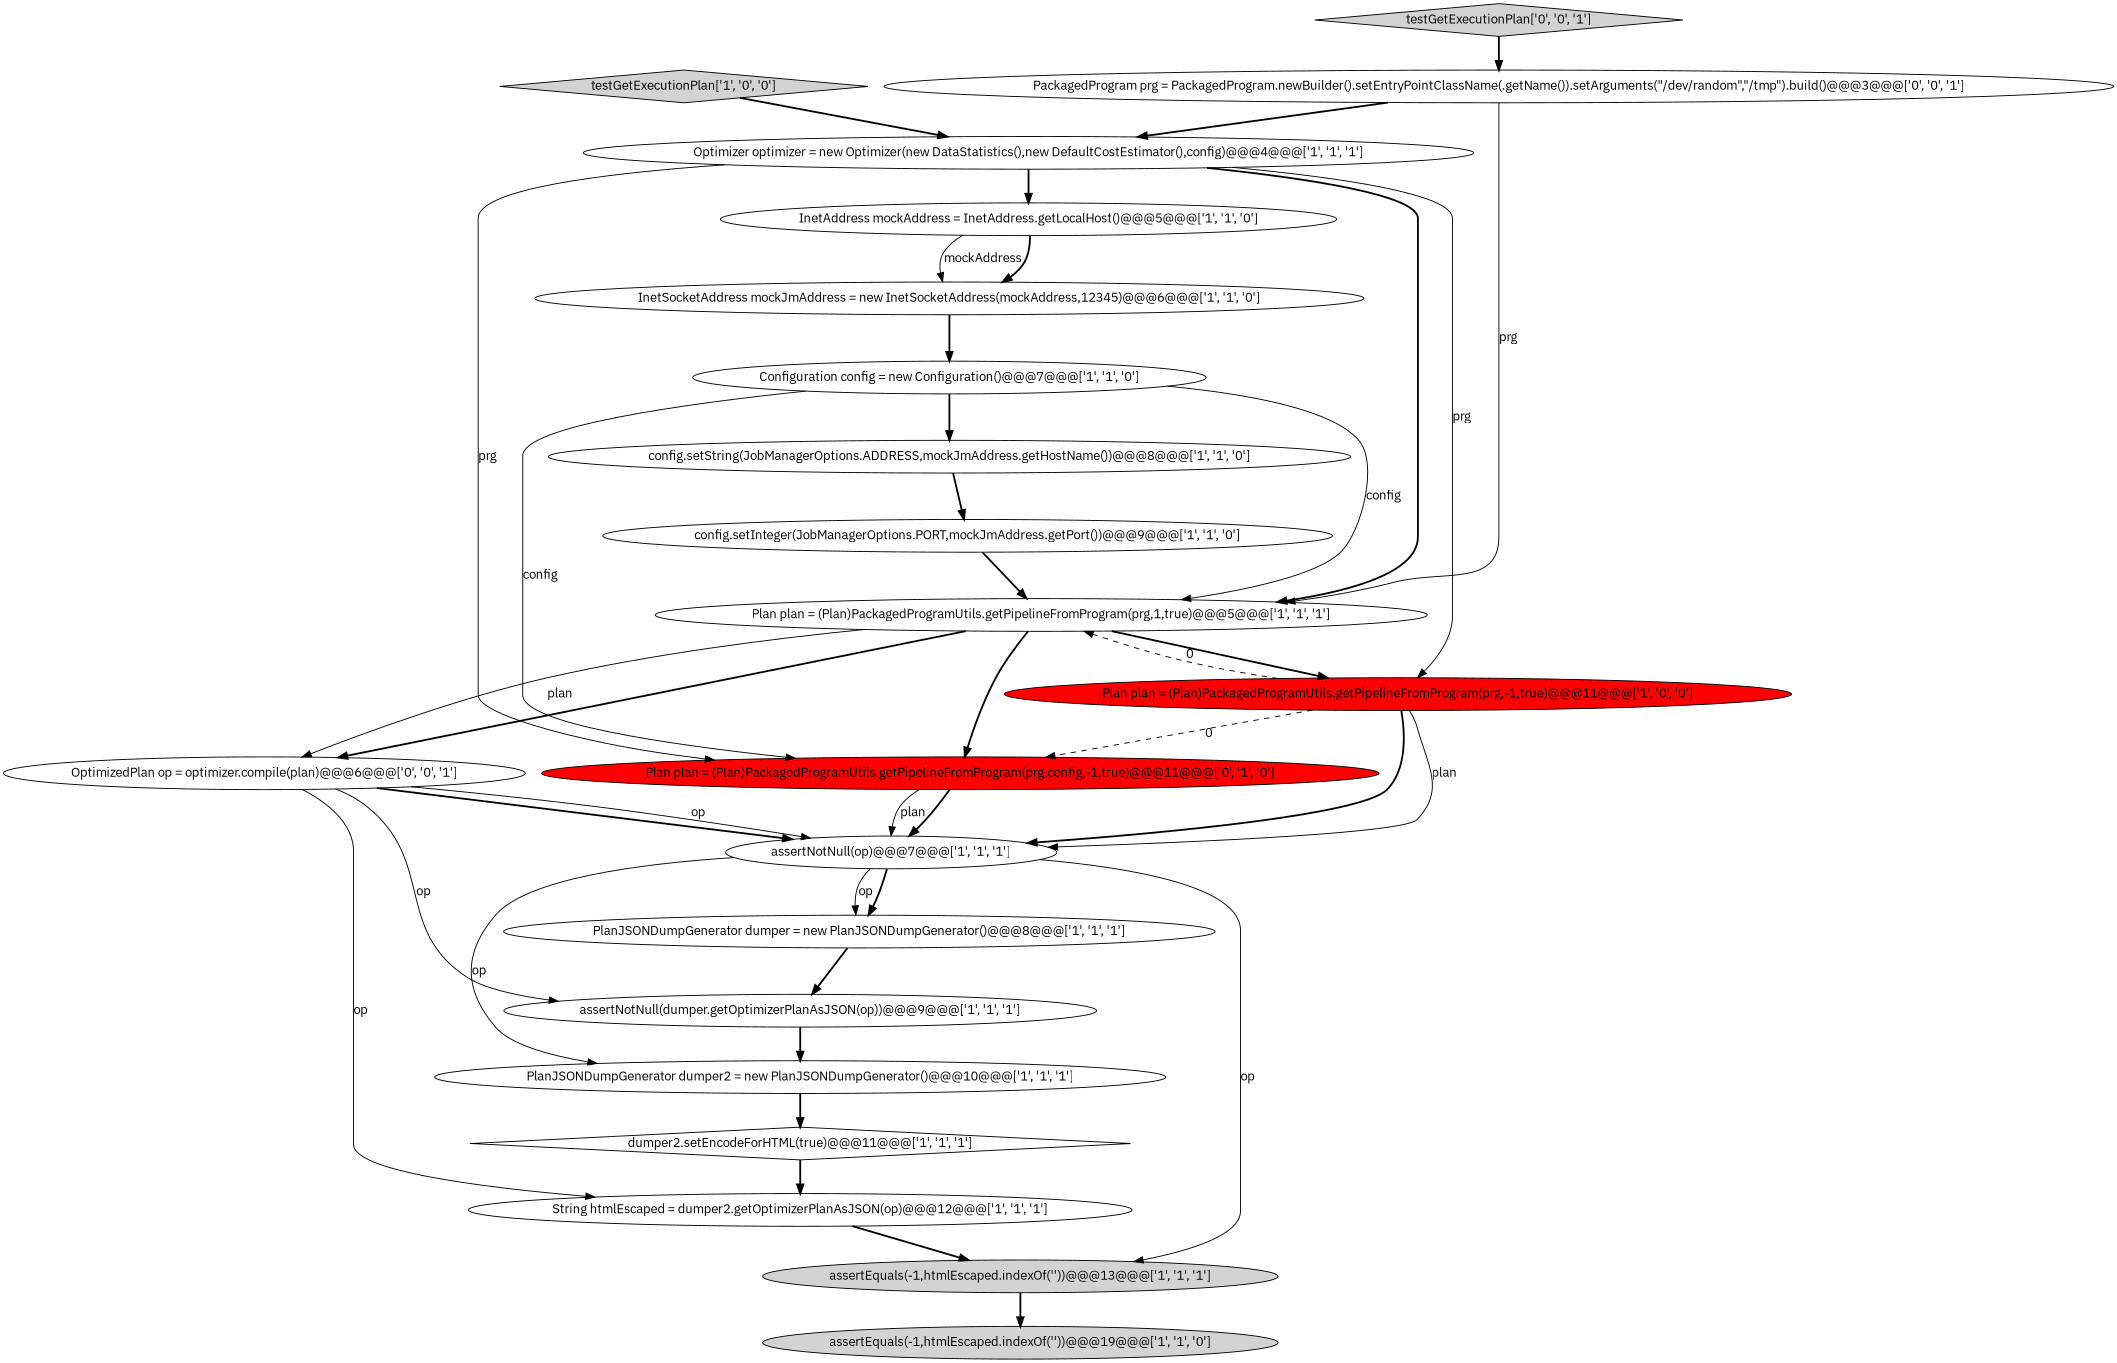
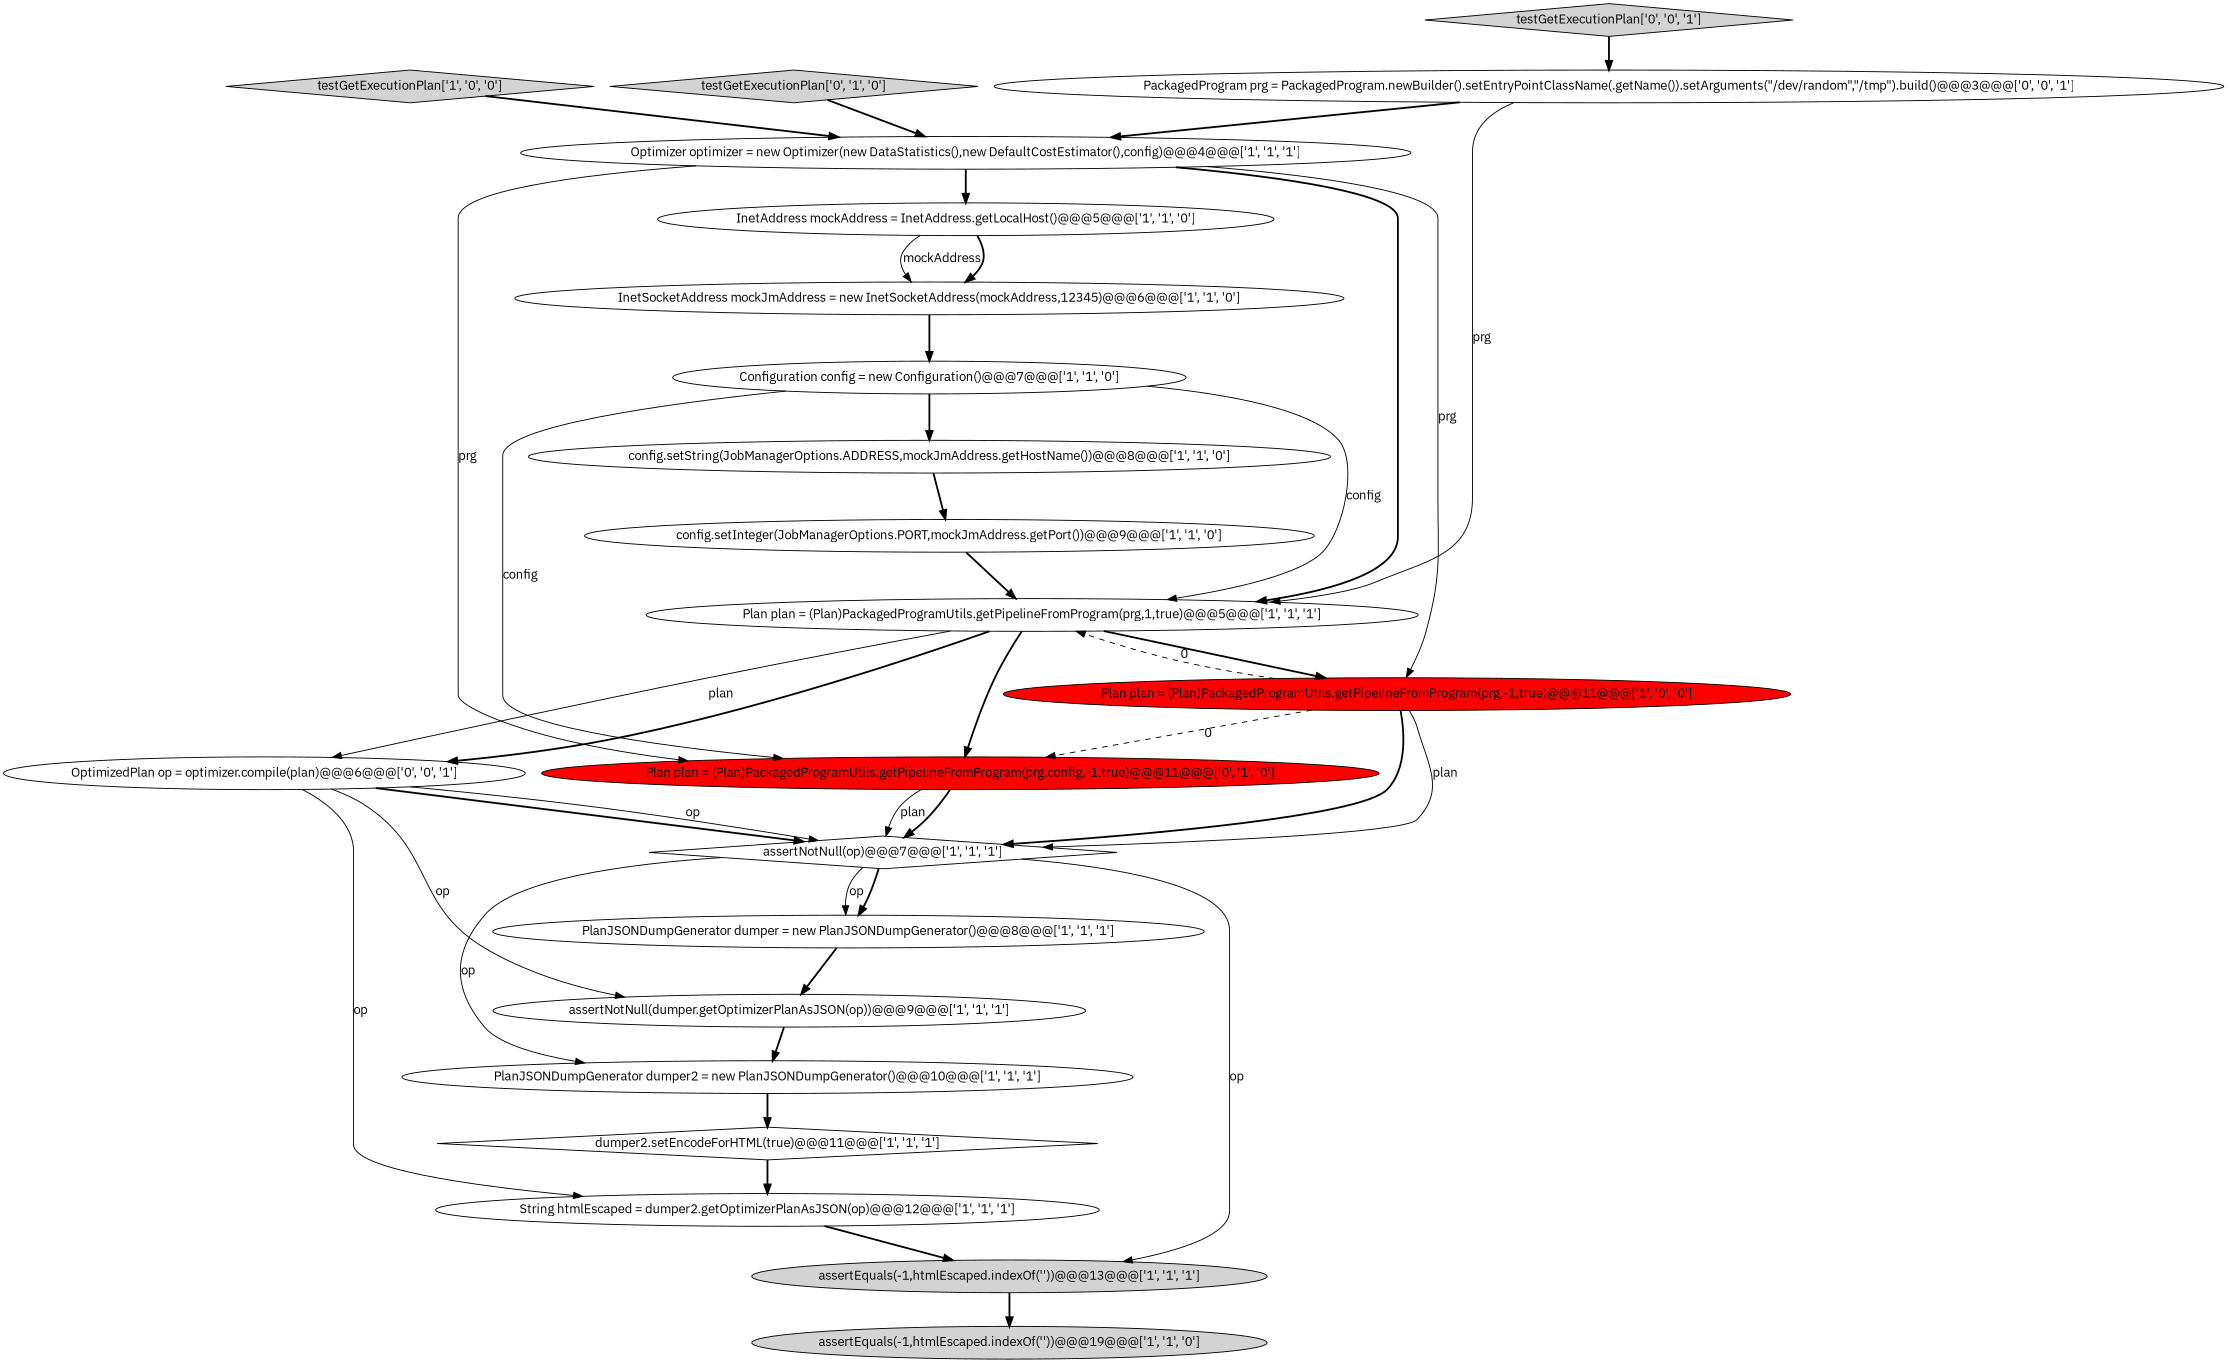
none -> (794, 86)
(891, 852) -> (883, 852)
